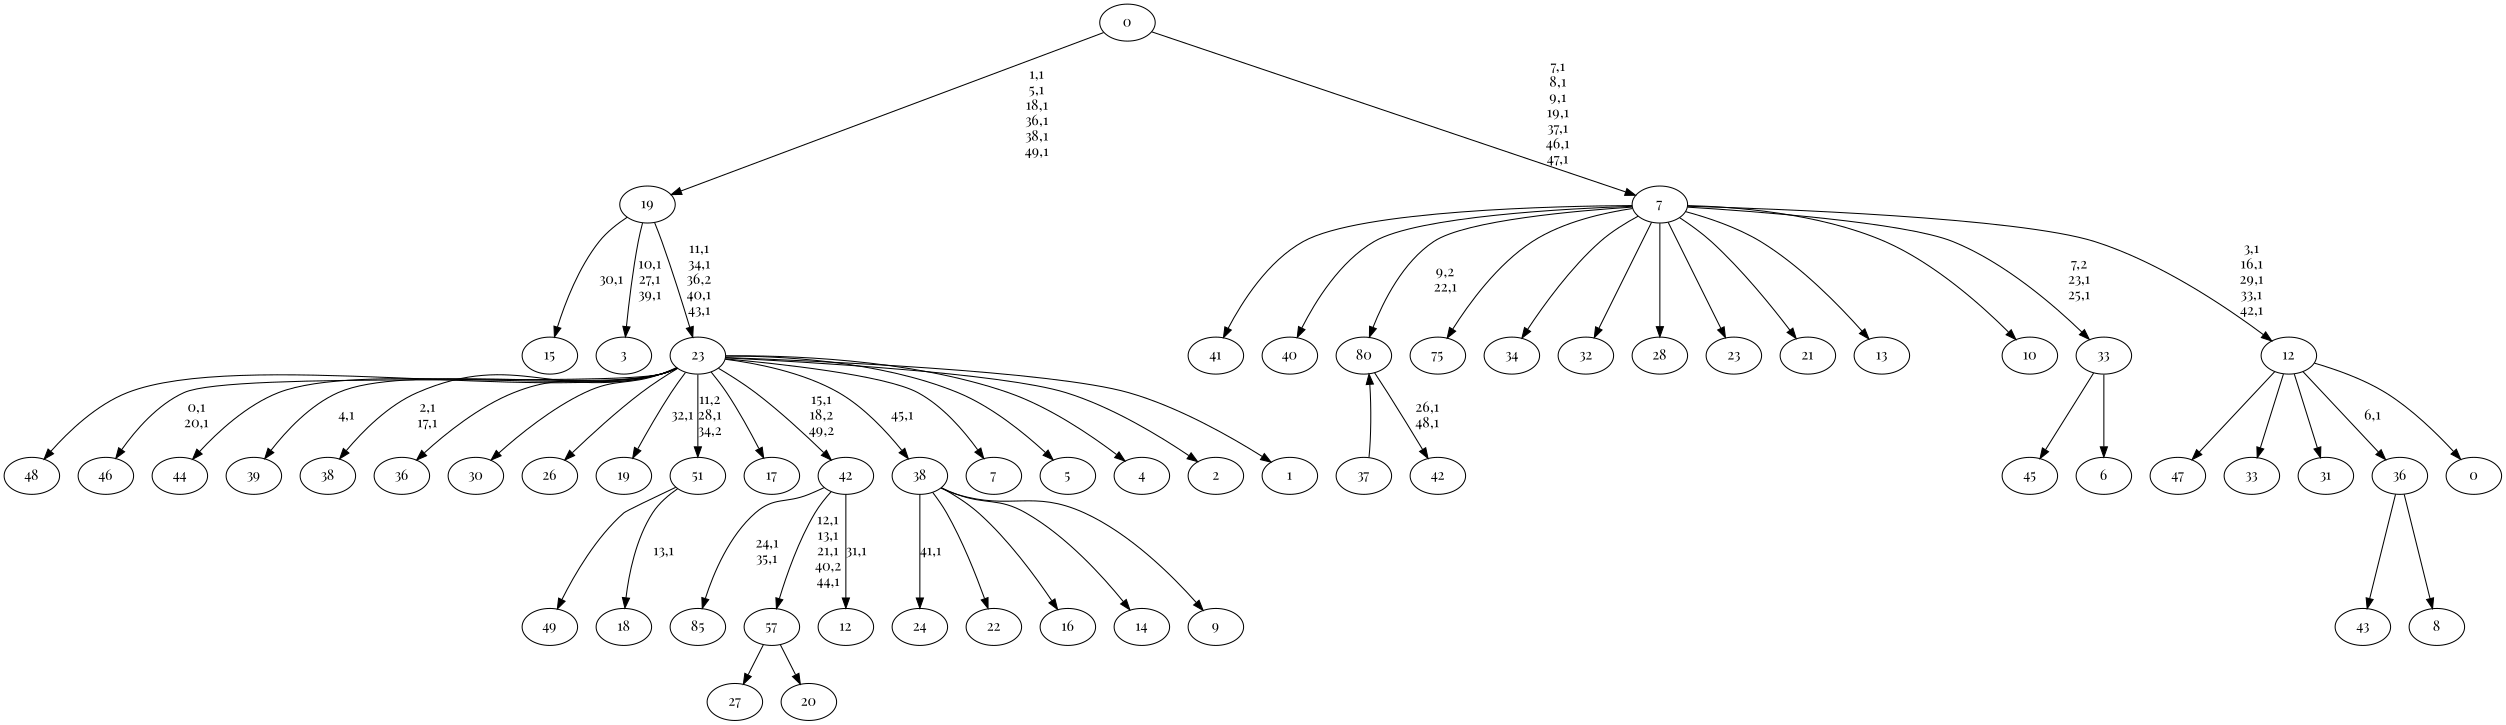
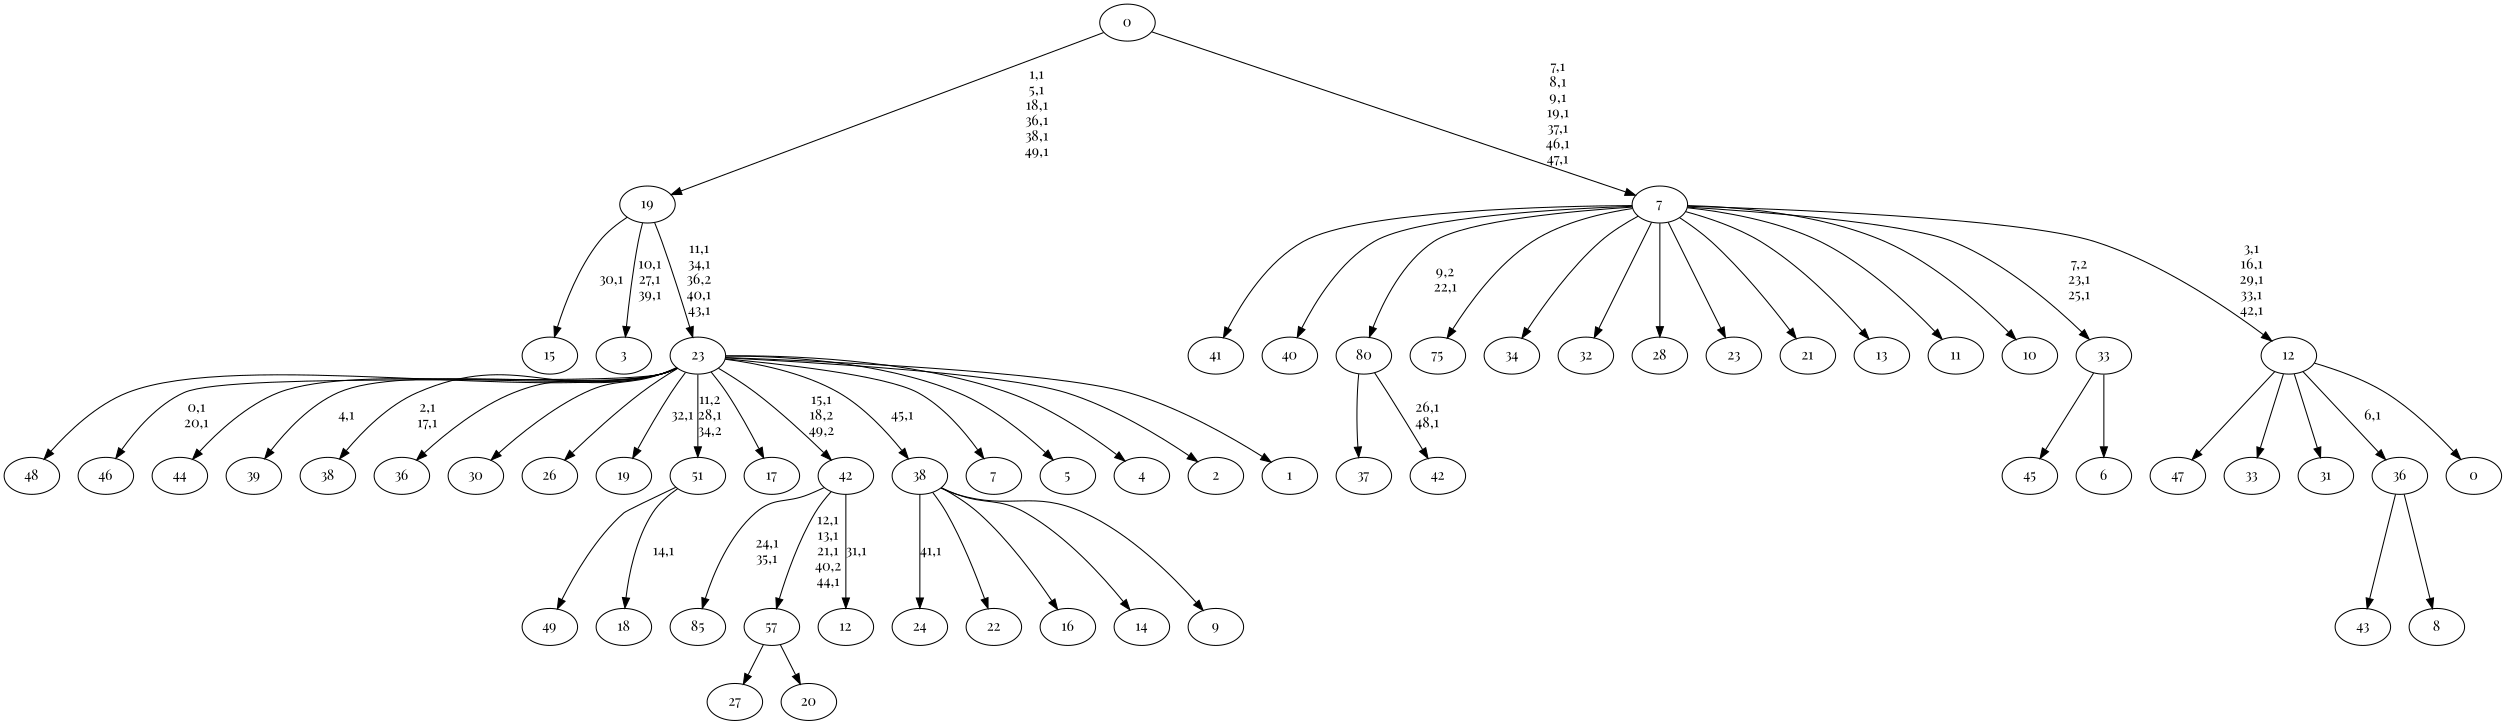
none -> (1956, 356)
(1371, 421) -> (1357, 411)
(664, 551) -> (664, 551)
